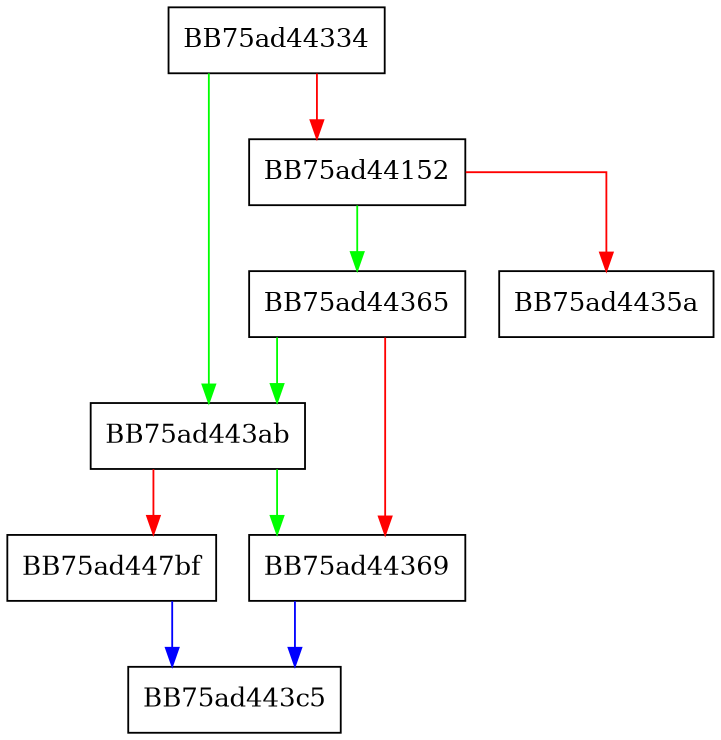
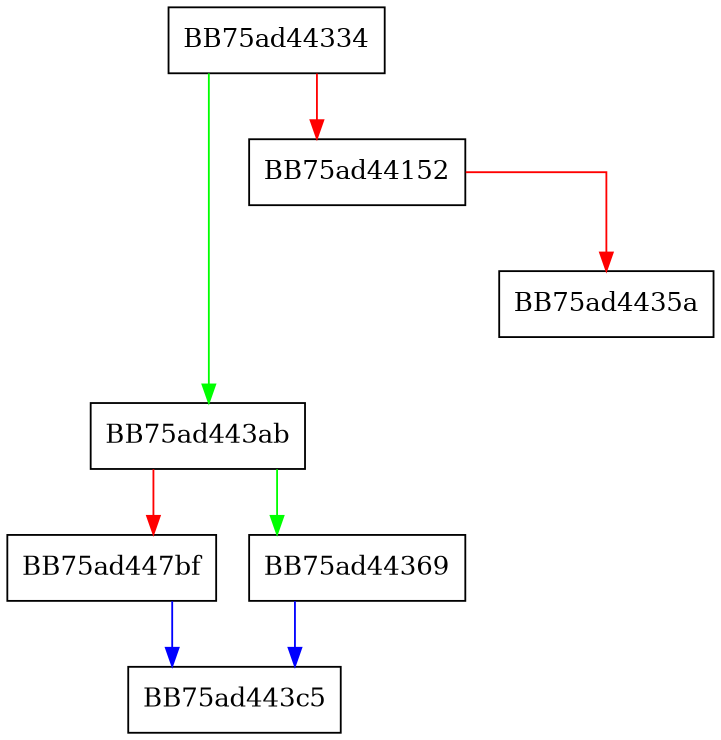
(357, 304) -> none
